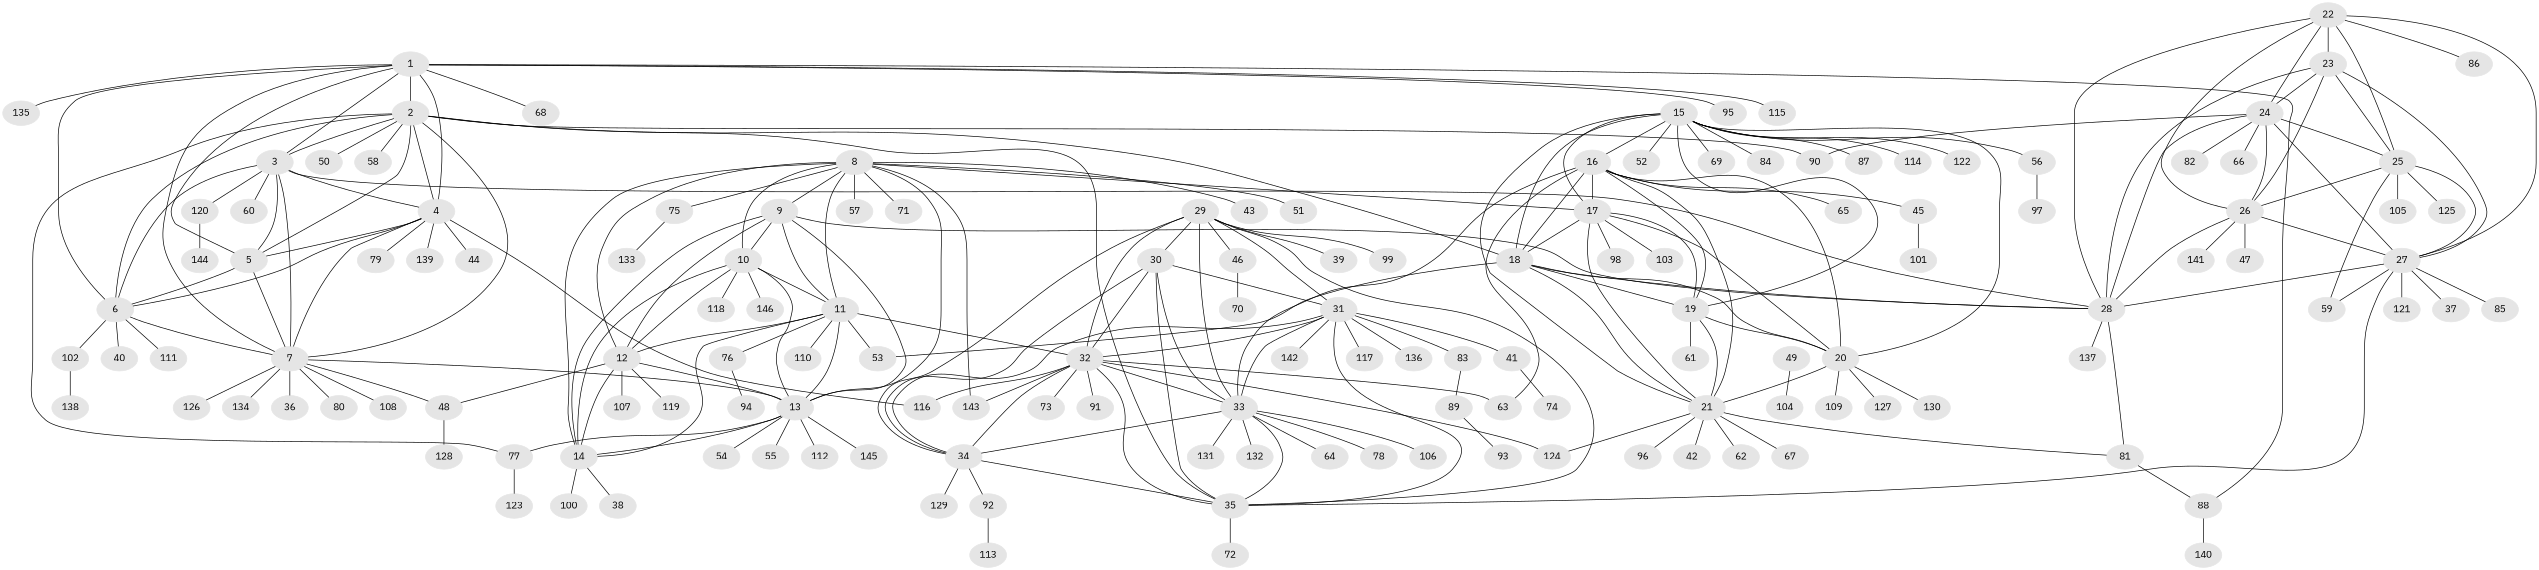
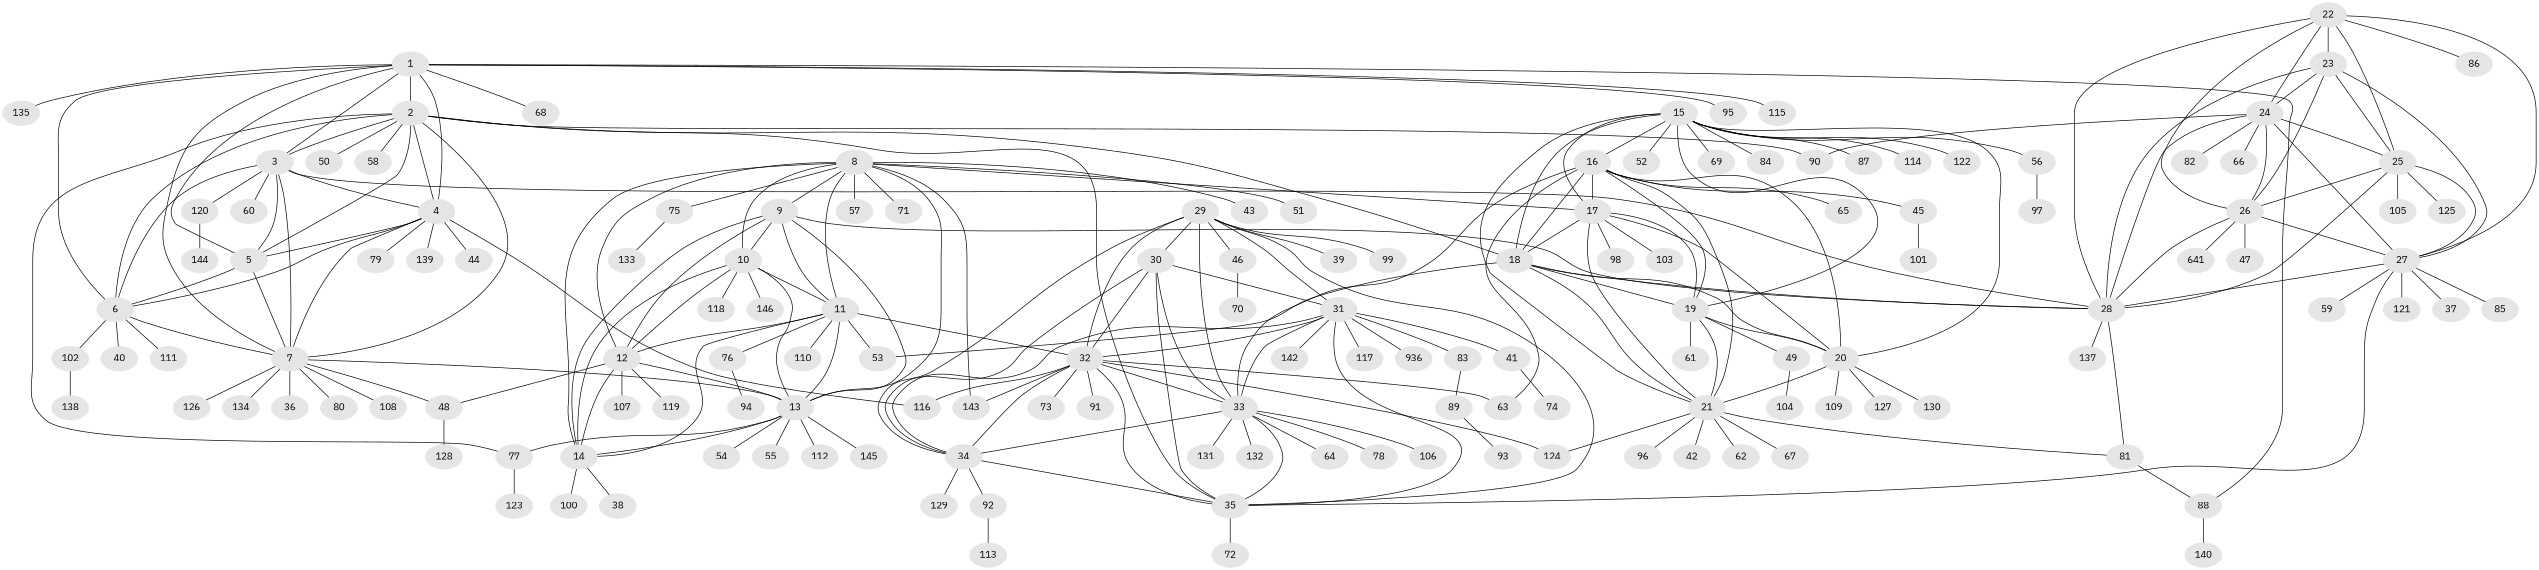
(2356, 234) -> (2272, 271)
(2196, 261) -> (2196, 261)
none -> (1741, 334)
(1414, 359) -> (1414, 359)
